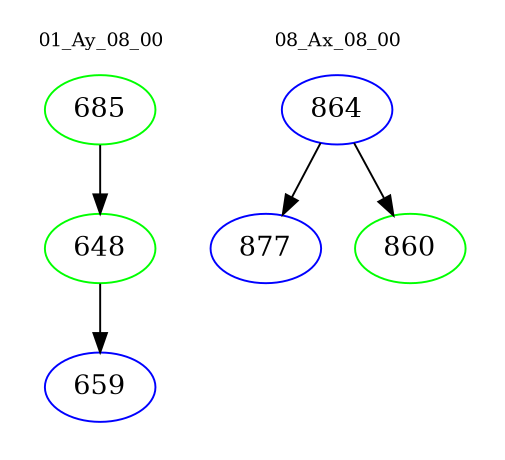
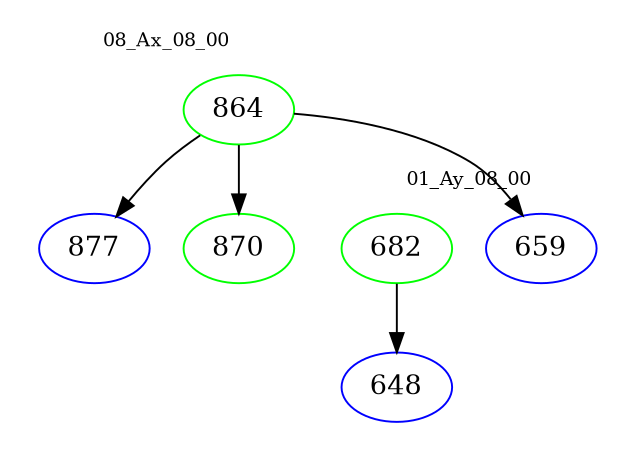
(100, 110) -> (397, 249)
(337, 110) -> (239, 110)
(100, 249) -> (397, 387)
(410, 249) -> (239, 249)
(100, 308) -> (411, 136)
